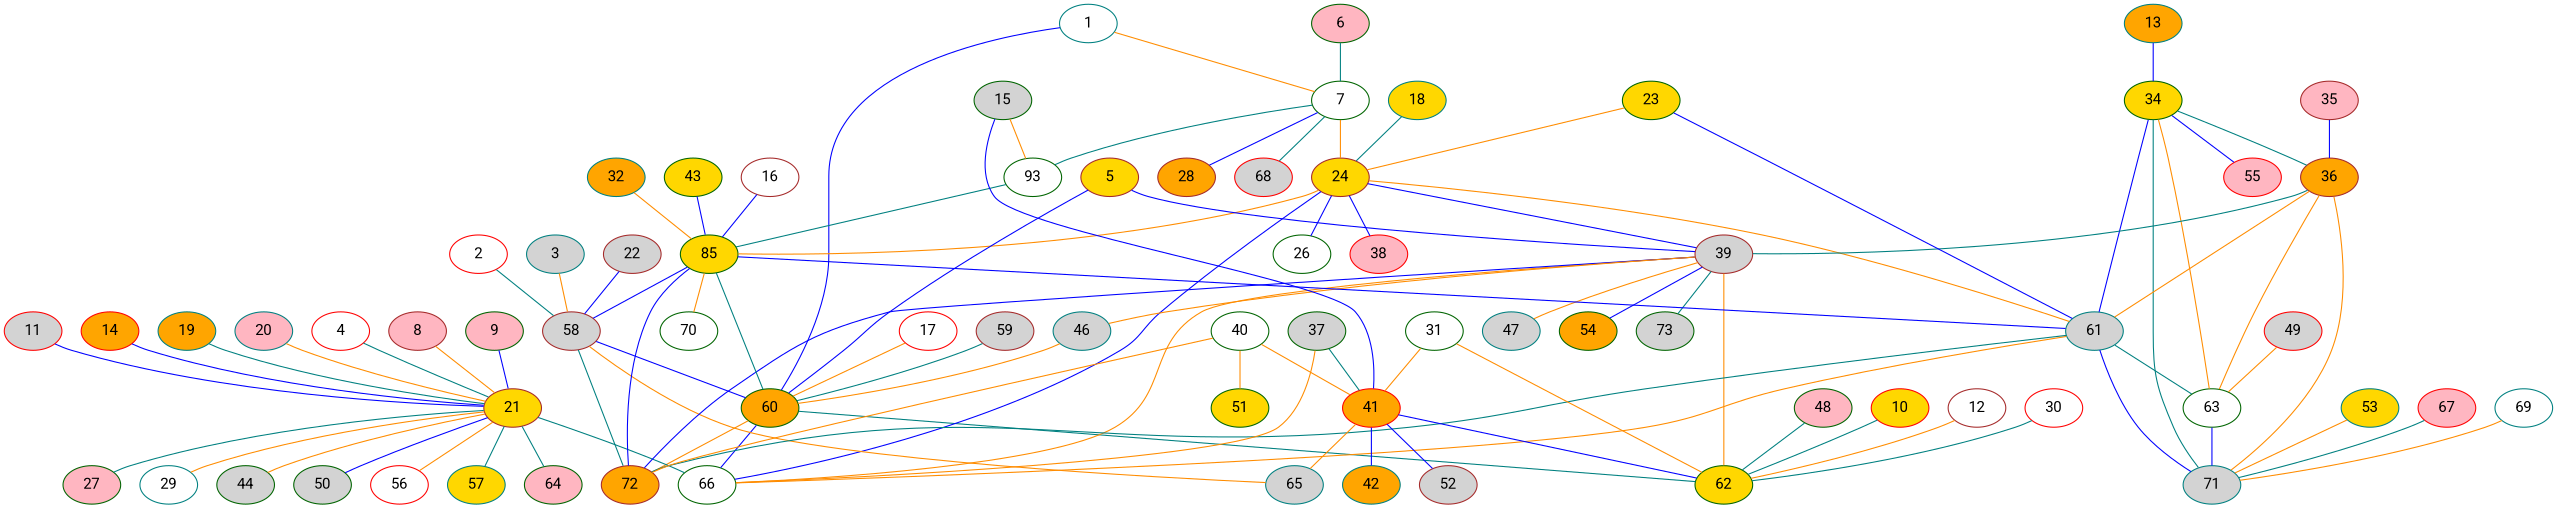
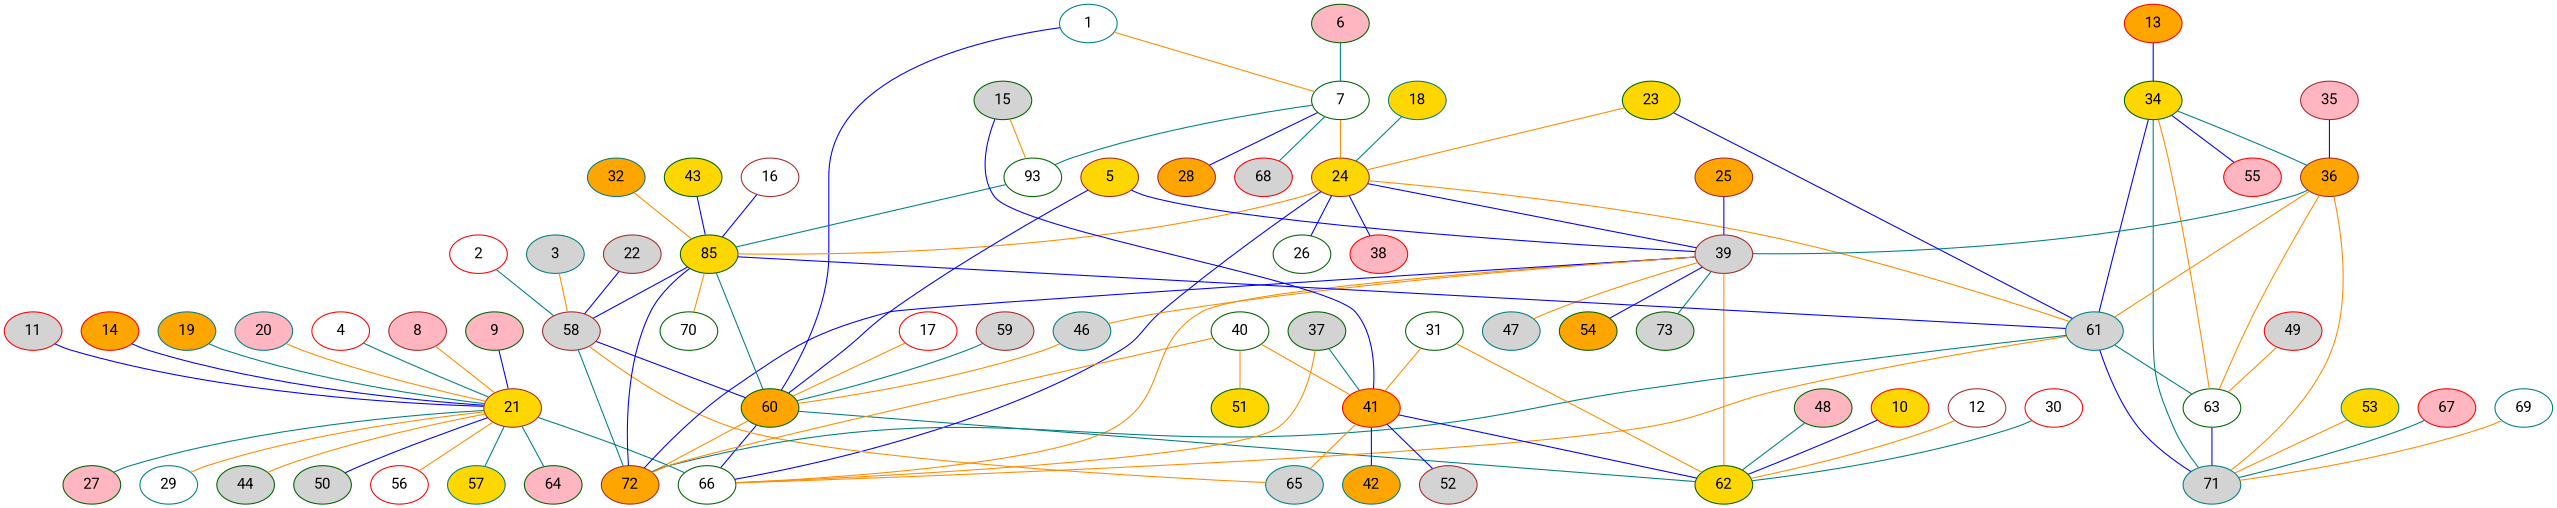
(2153, 23) -> (2153, 23)
none -> (1724, 177)
(1813, 448) -> (1813, 448)
